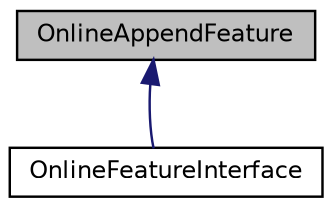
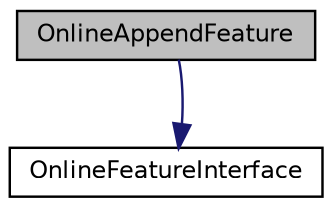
(150, 116) -> (182, 92)
